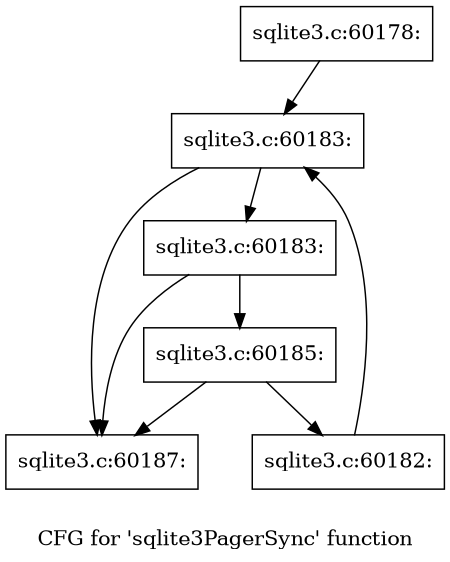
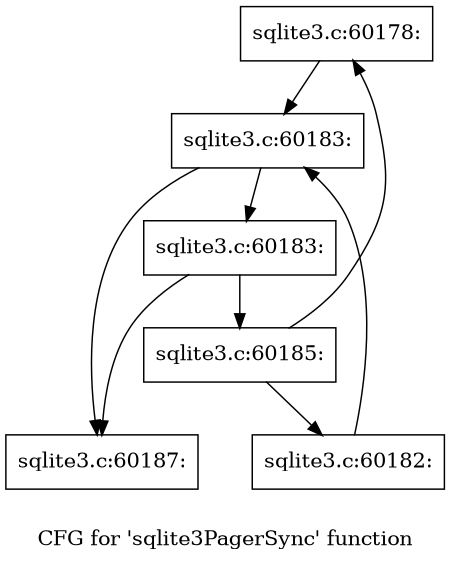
(177, 404) -> (380, 216)
